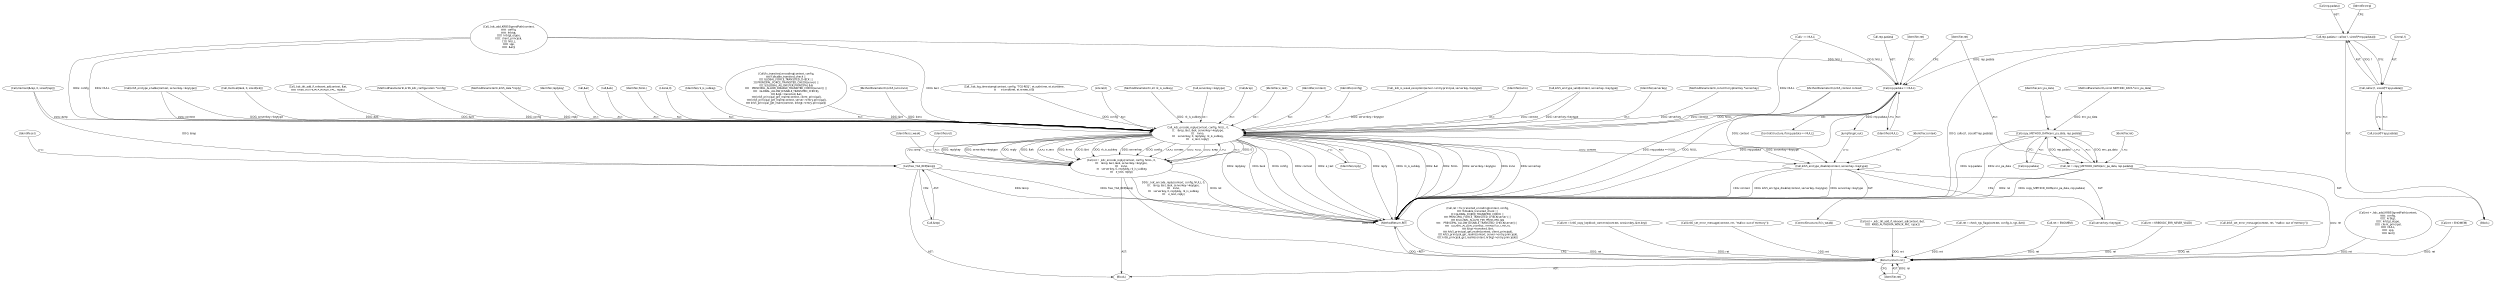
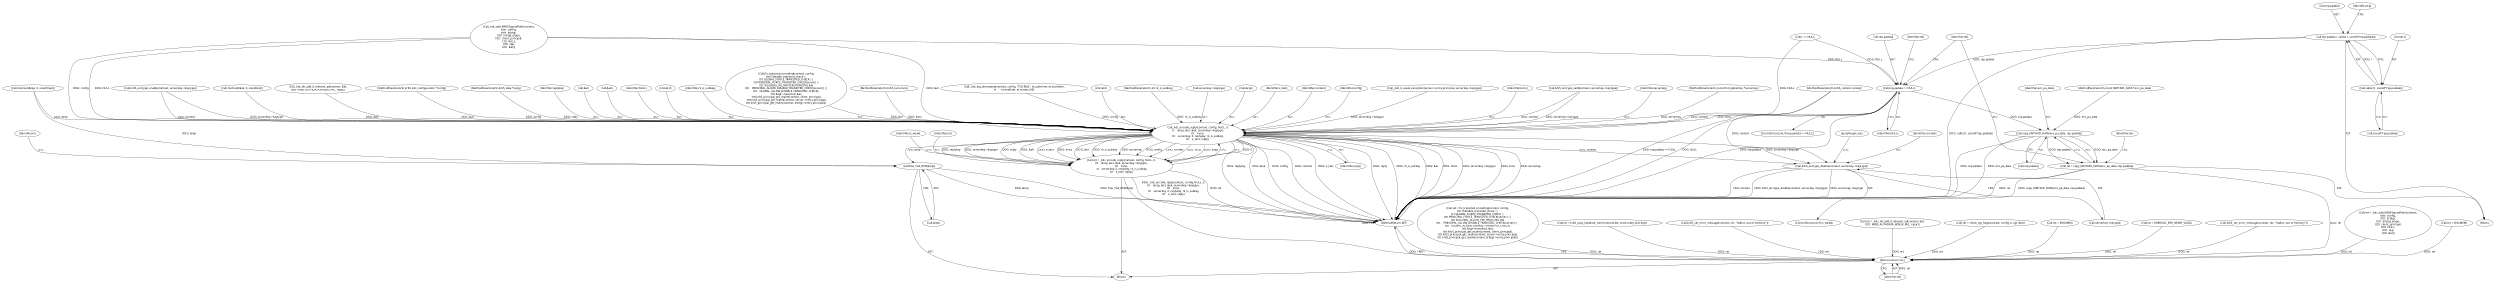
(1865, 116) -> (1976, 108)
